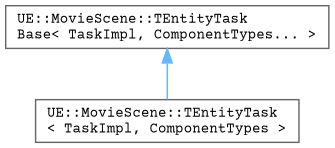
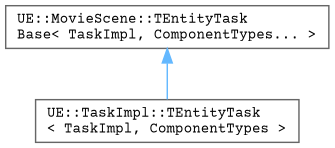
(167, 121) -> (167, 121)
